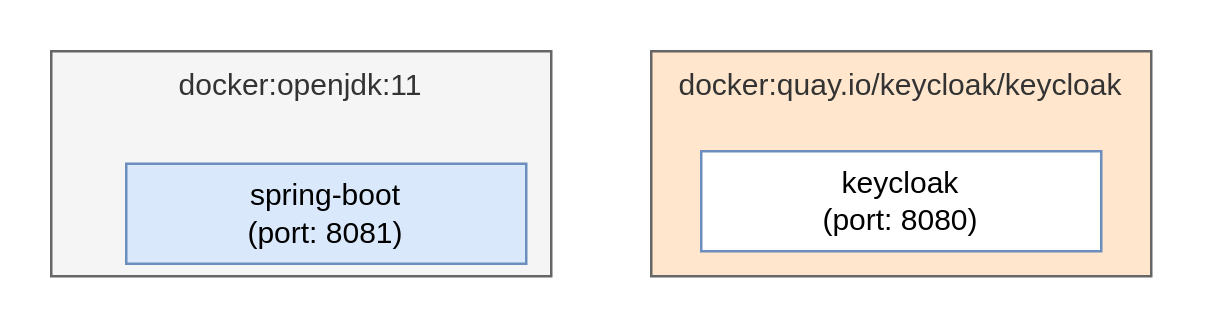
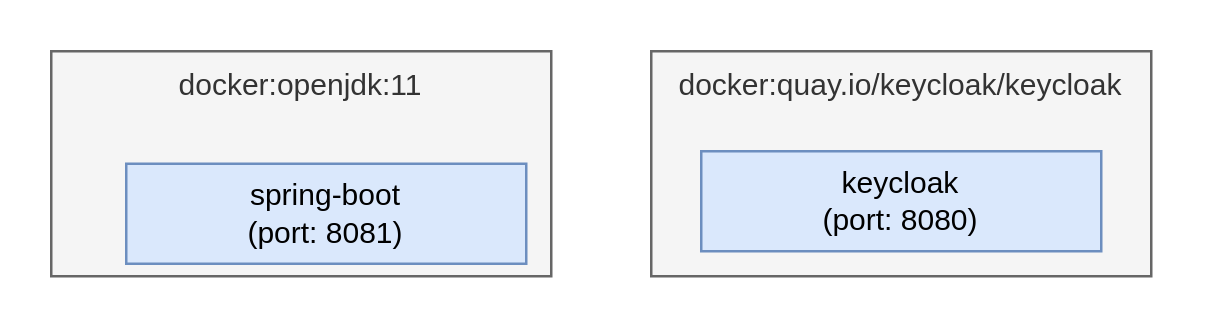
(901, 105) -> (901, 105)
(901, 201) -> (901, 201)
